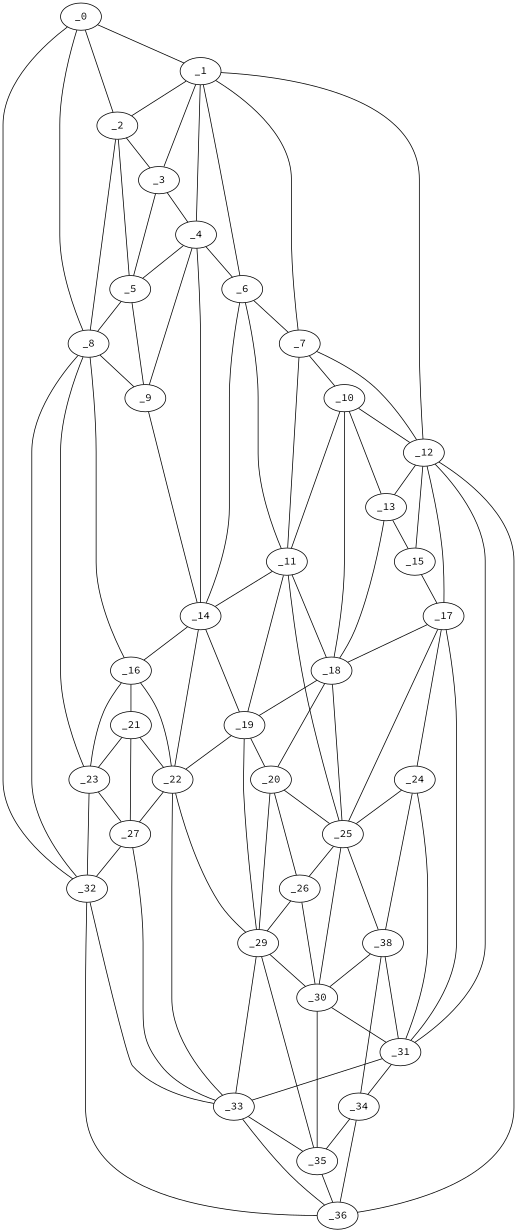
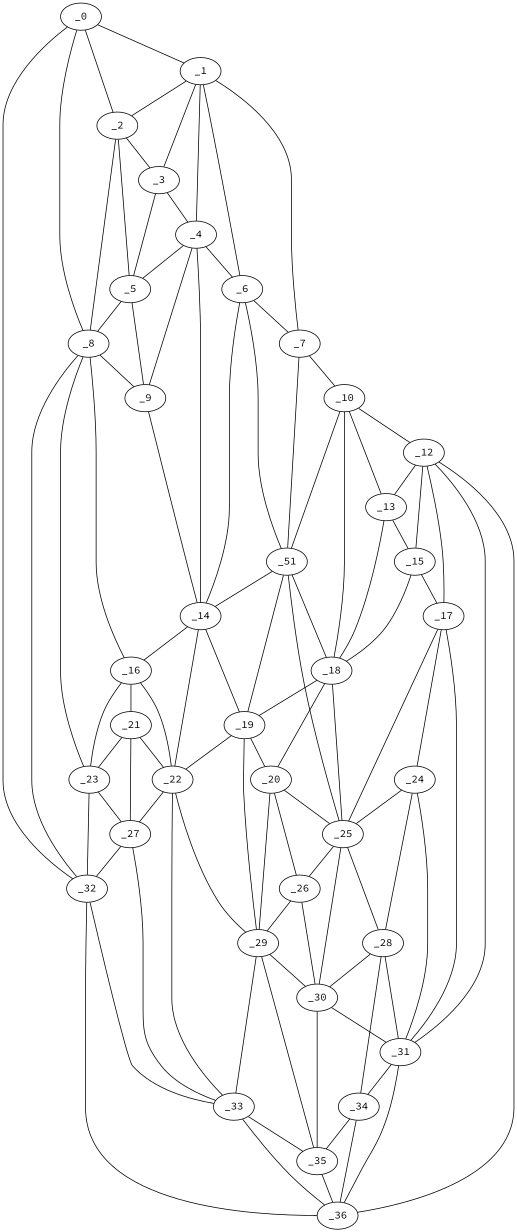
(419, 186) -> none
(374, 387) -> none
(287, 562) -> (287, 562)
(388, 643) -> (387, 625)
(383, 943) -> (383, 943)
(324, 1077) -> (379, 1137)
